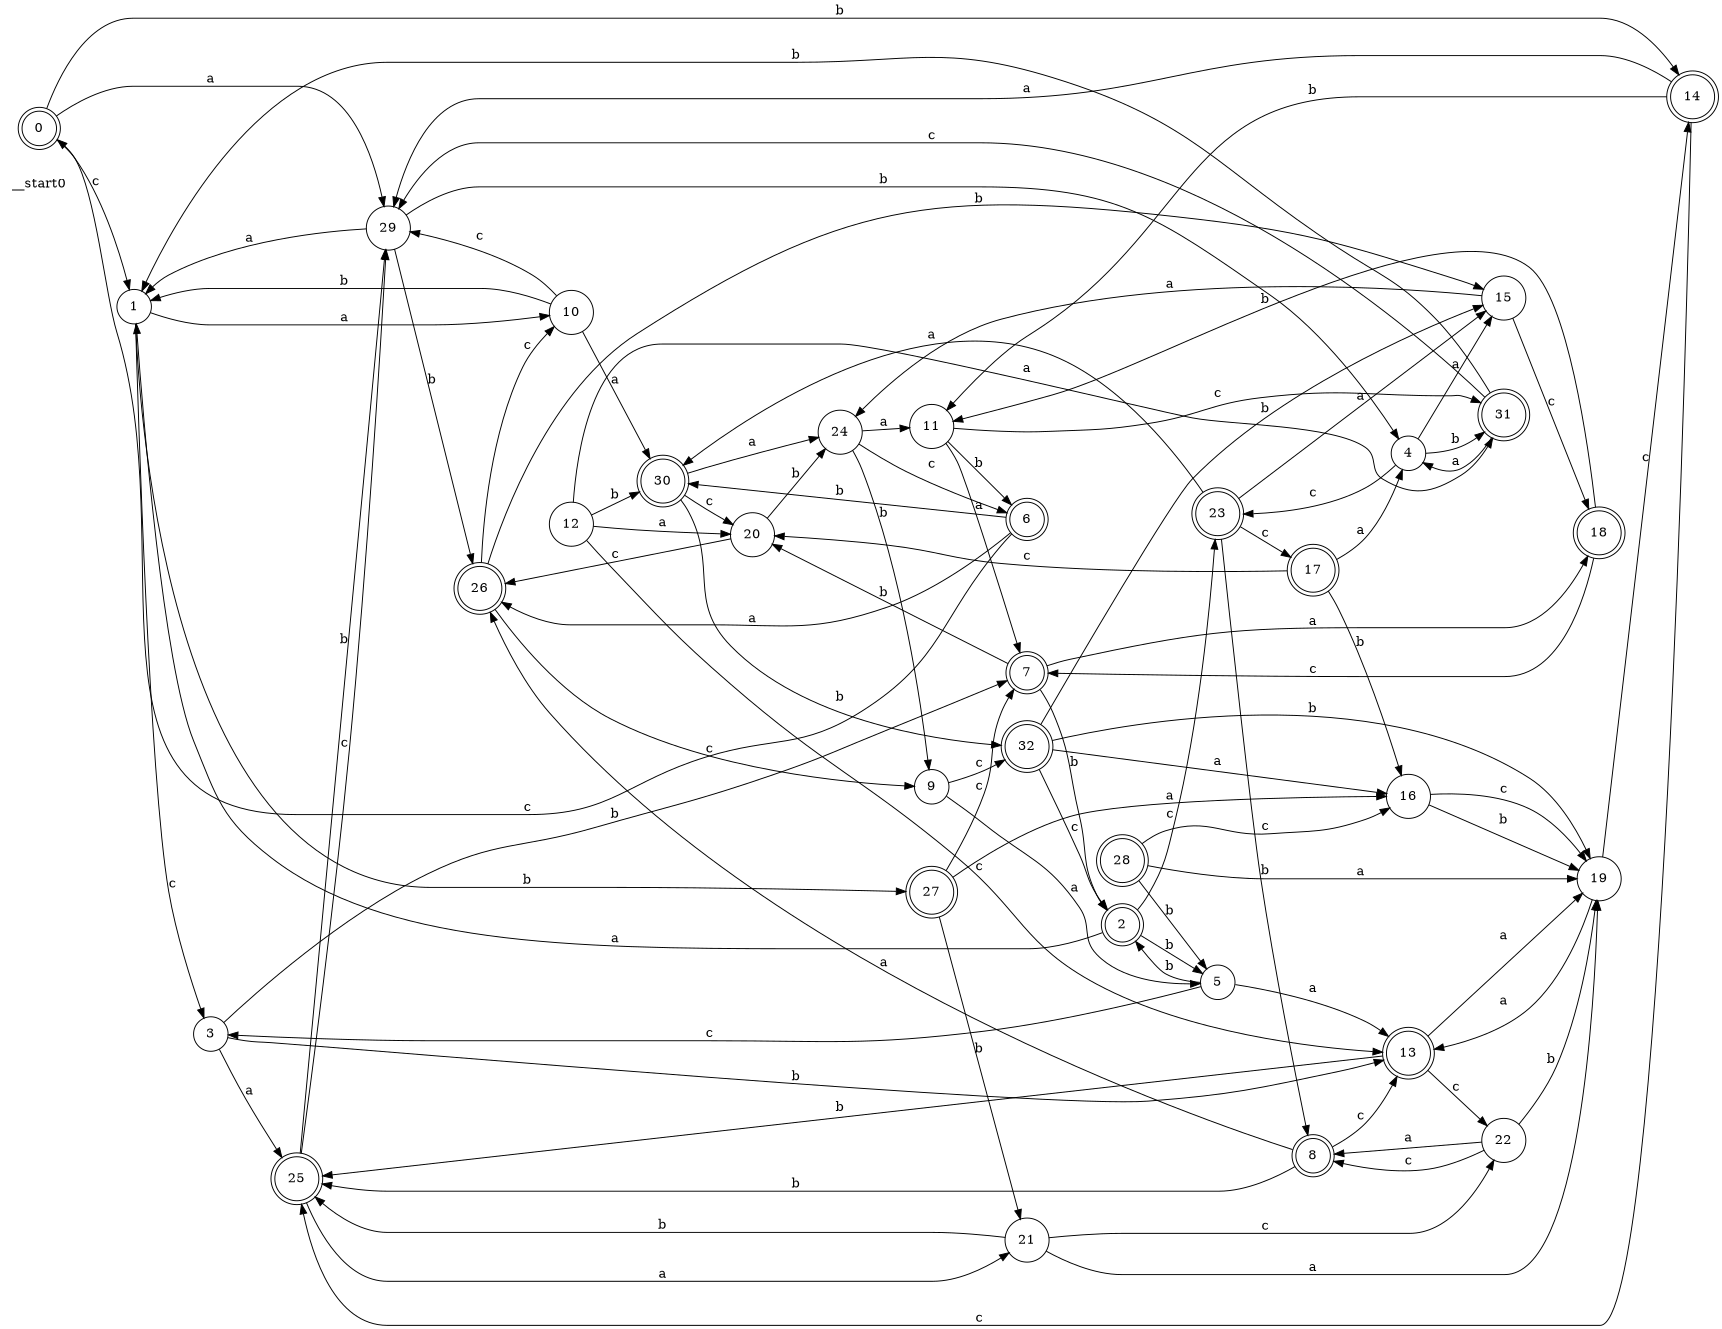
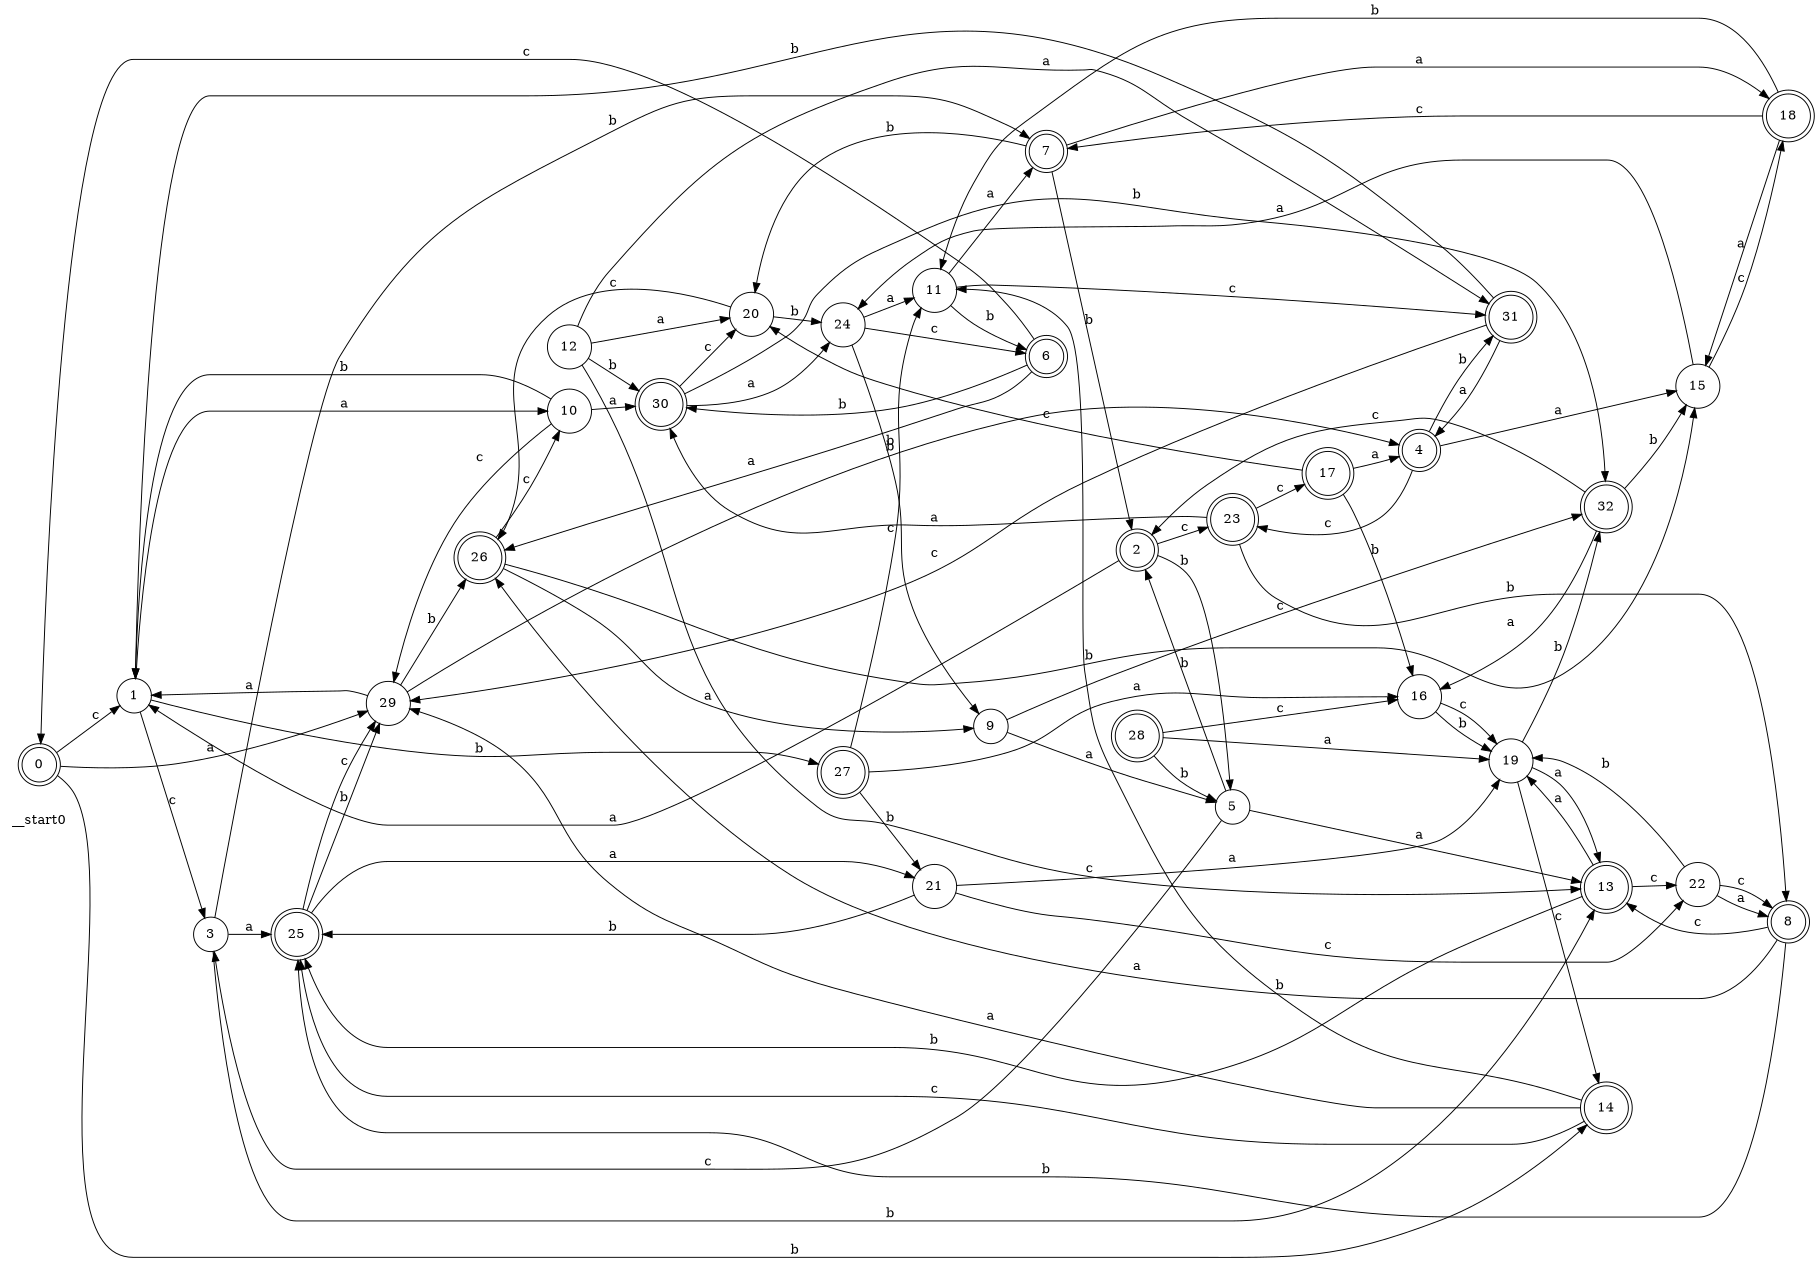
(1358, 408) -> (1744, 248)
(1408, 453) -> (1419, 450)
(1341, 719) -> (1567, 645)
(710, 749) -> (708, 696)
(986, 787) -> (894, 544)
